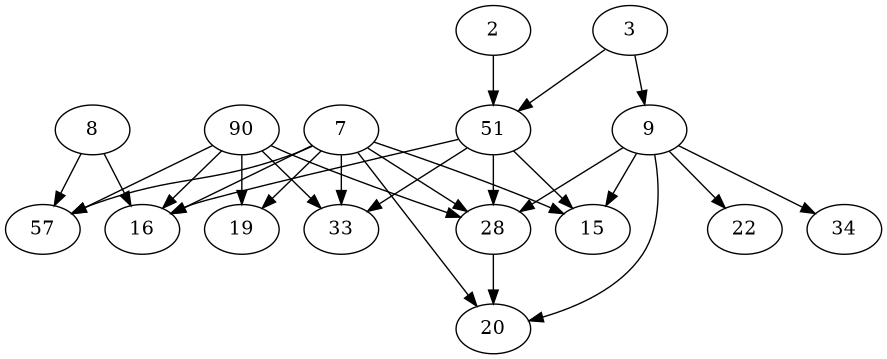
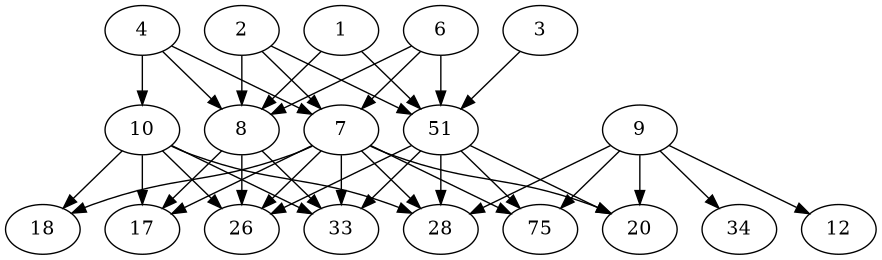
none -> (142, 30)
none -> (341, 30)
none -> (441, 30)
none -> (242, 71)
(638, 73) -> none
none -> (285, 74)
(242, 130) -> (142, 130)
none -> (286, 175)
(43, 229) -> (142, 229)
(142, 229) -> (242, 229)
(242, 229) -> (43, 229)
(593, 229) -> (540, 229)
(745, 229) -> (839, 229)
(493, 272) -> (531, 175)
